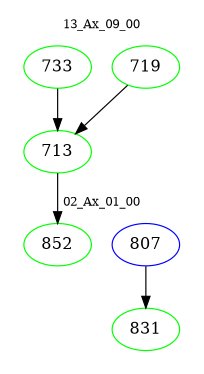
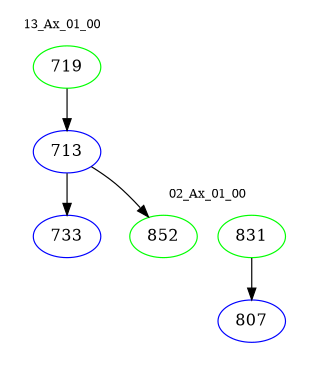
(102, 25) -> (62, 25)
(58, 67) -> (67, 236)
(58, 104) -> (67, 188)
(58, 152) -> (67, 152)
(146, 281) -> (252, 273)
